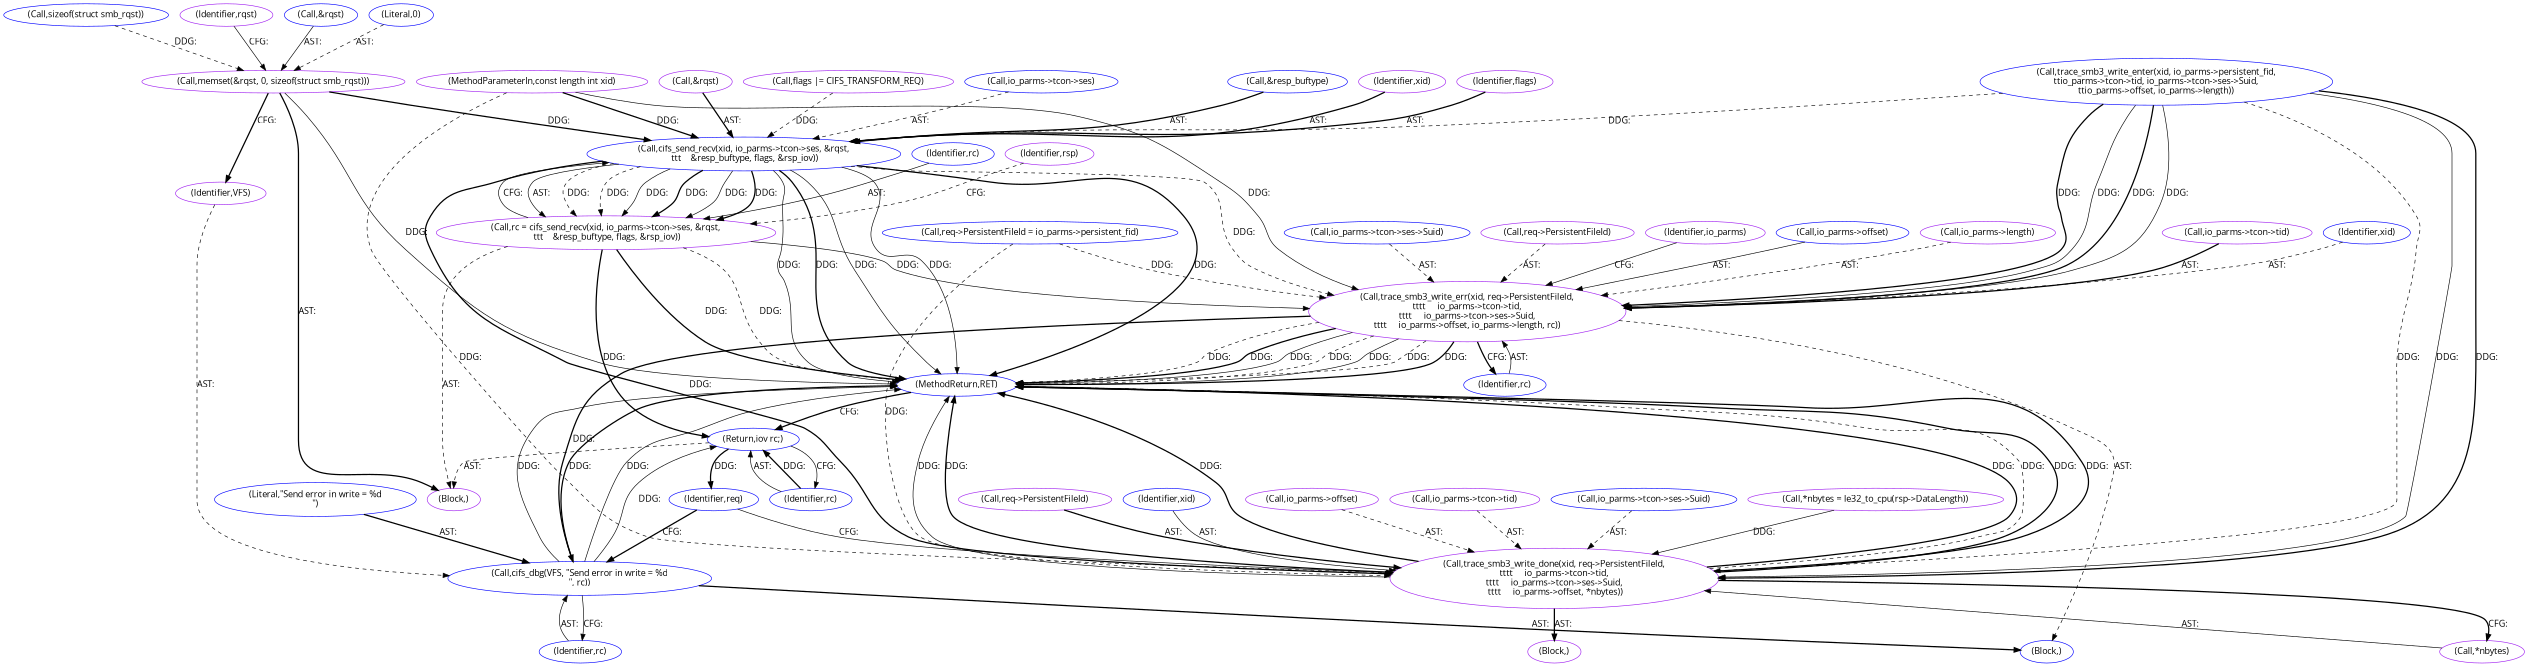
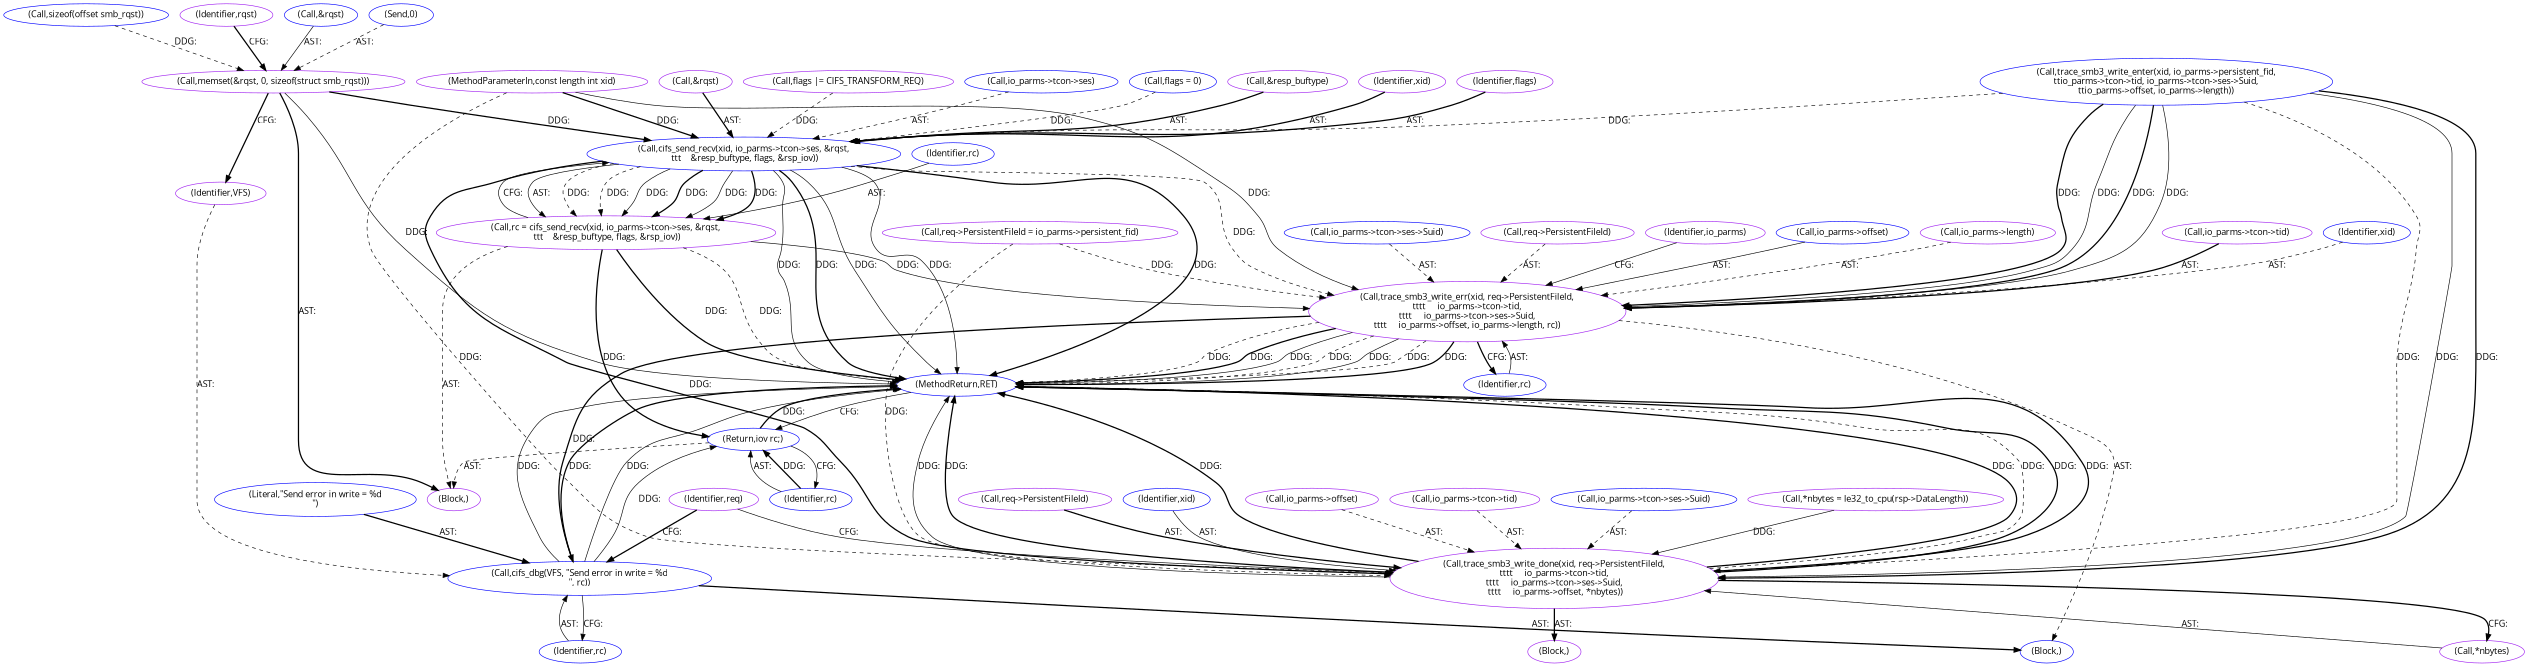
(86, 15) -> (86, 15)
(401, 15) -> (401, 15)
(248, 46) -> (248, 46)
none -> (1173, 82)
(1288, 82) -> (1288, 82)
(1050, 154) -> none
(1030, 233) -> (1030, 233)
(845, 406) -> (845, 406)
(714, 463) -> (822, 397)
(714, 500) -> (714, 500)
